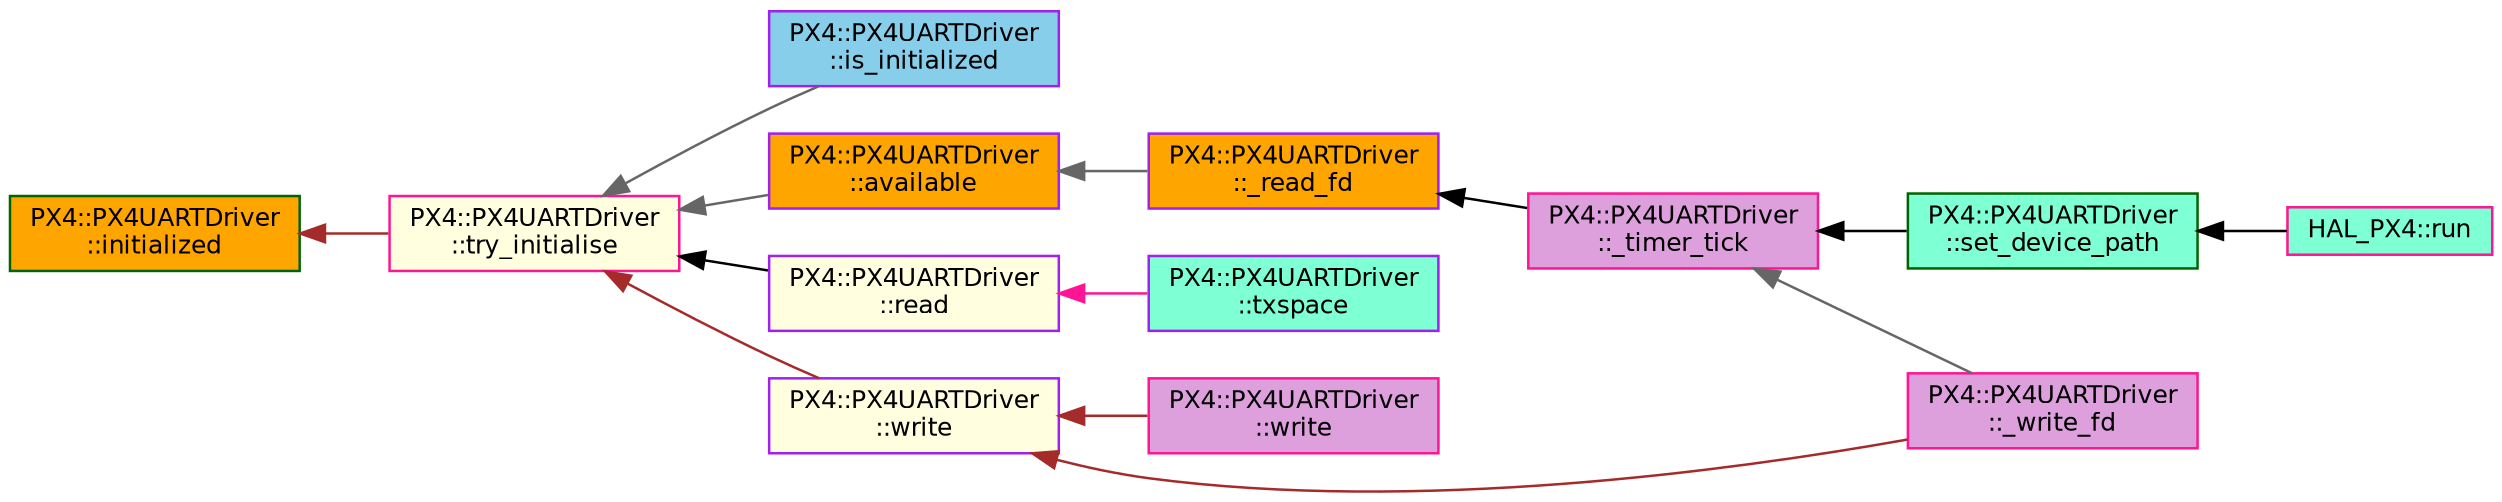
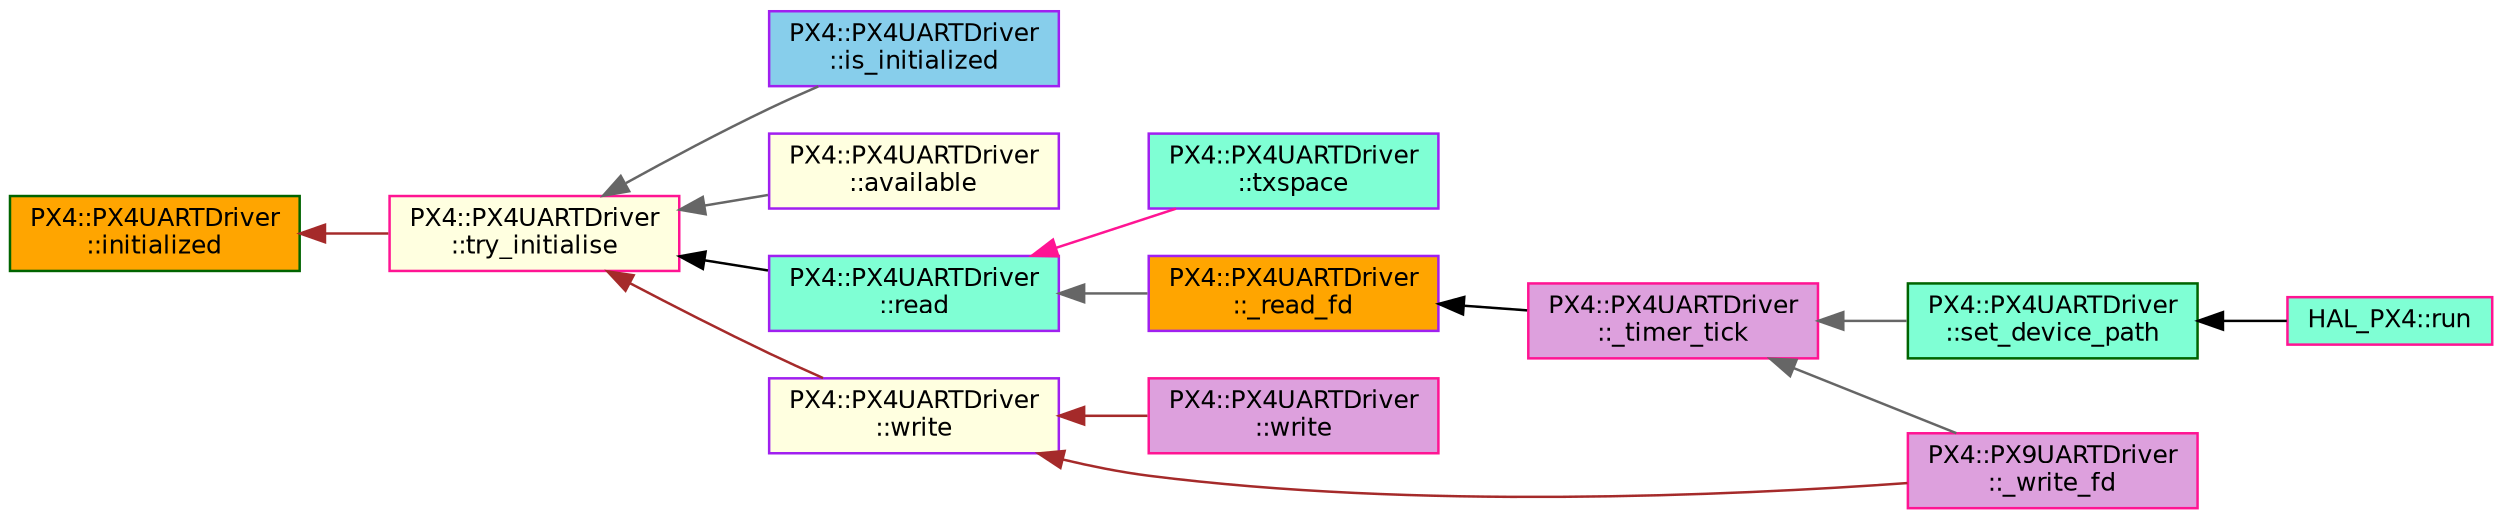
(914, 171) -> (914, 171)
(1116, 171) -> (1116, 293)
(1875, 231) -> (1875, 321)
(914, 293) -> (914, 293)
(2053, 411) -> (2053, 471)
